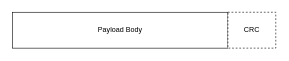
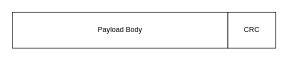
(252, 30) -> (252, 30)
